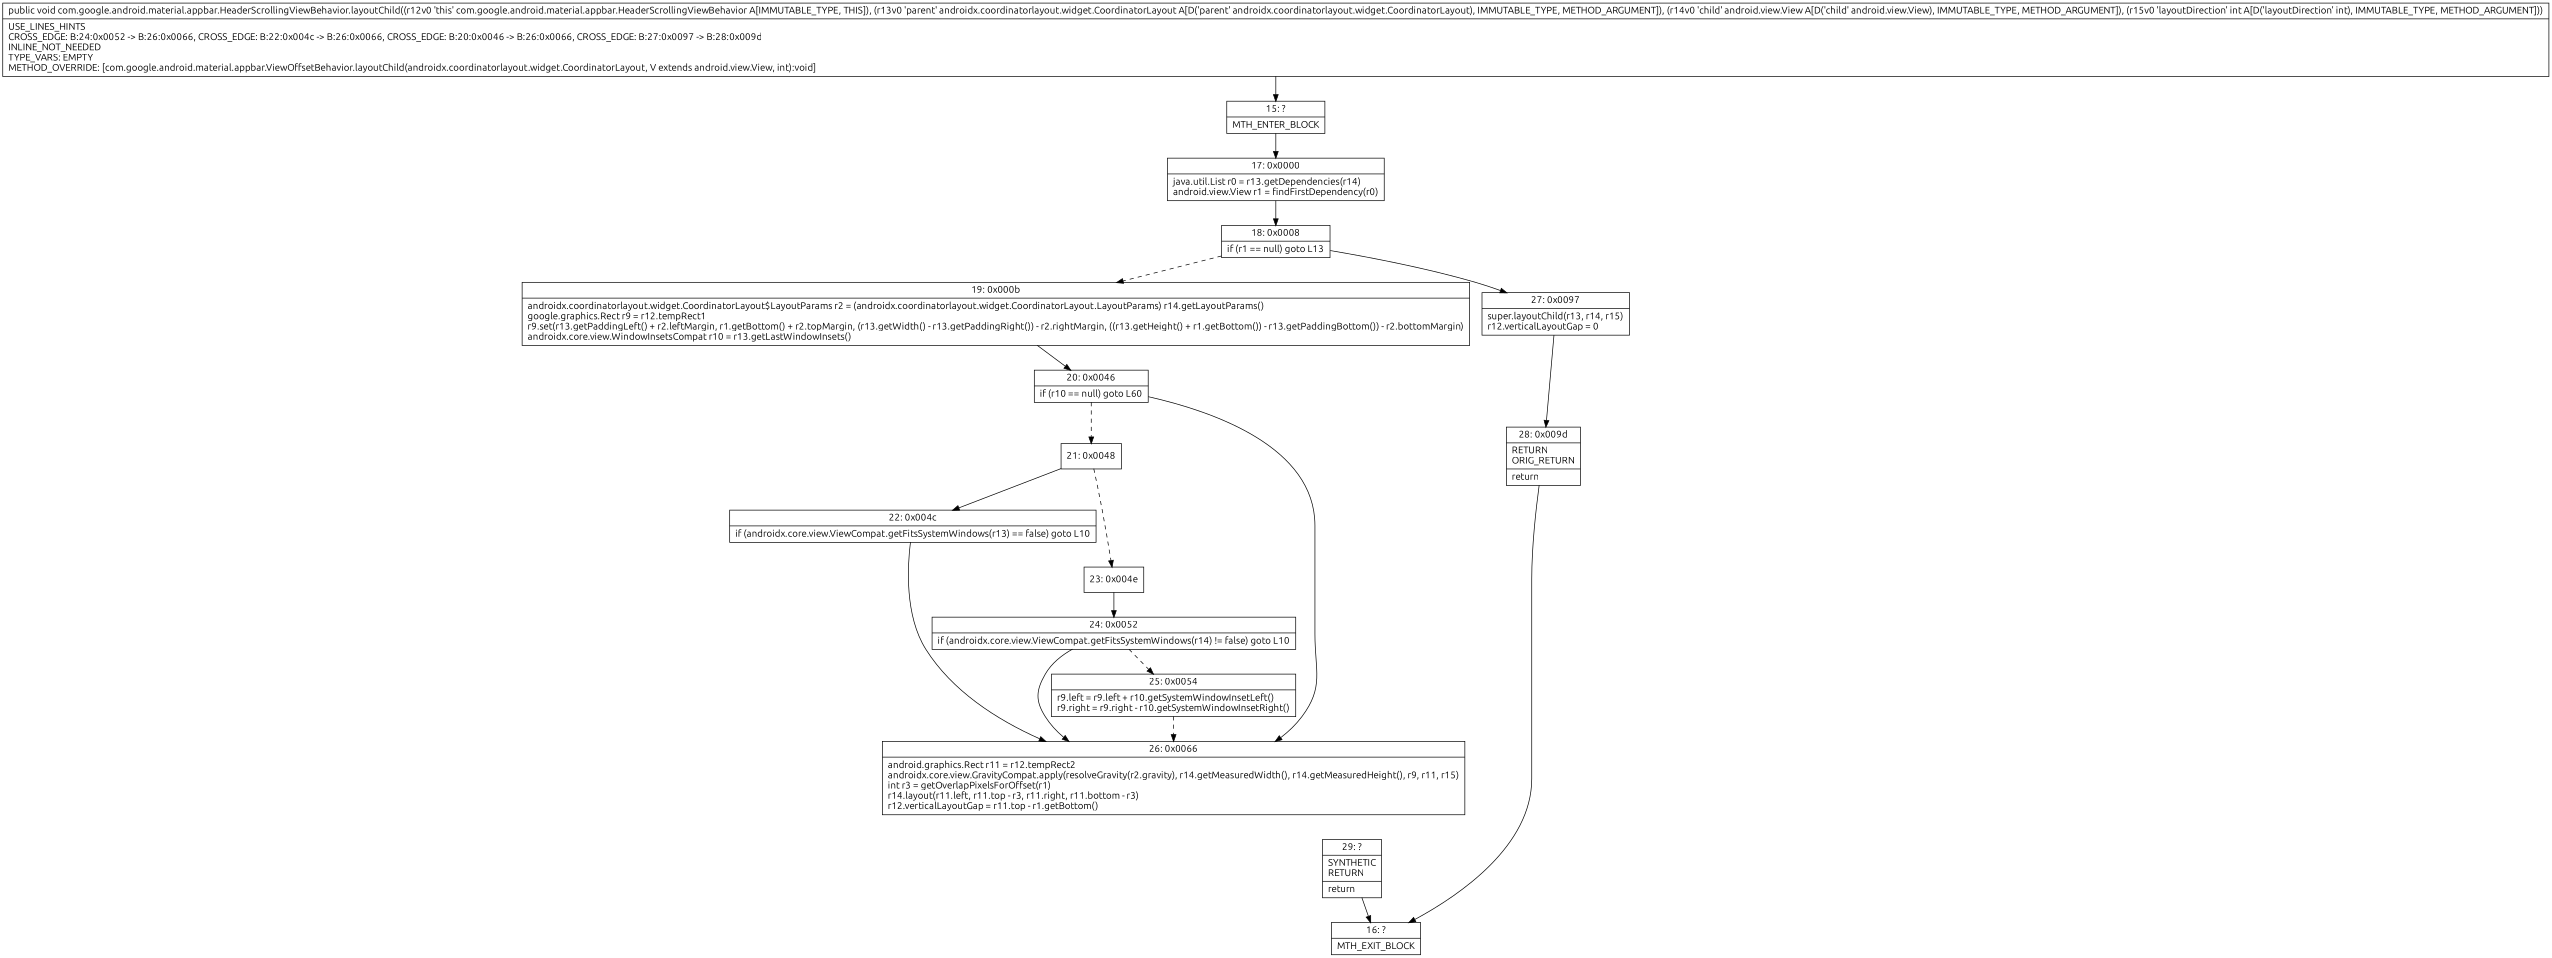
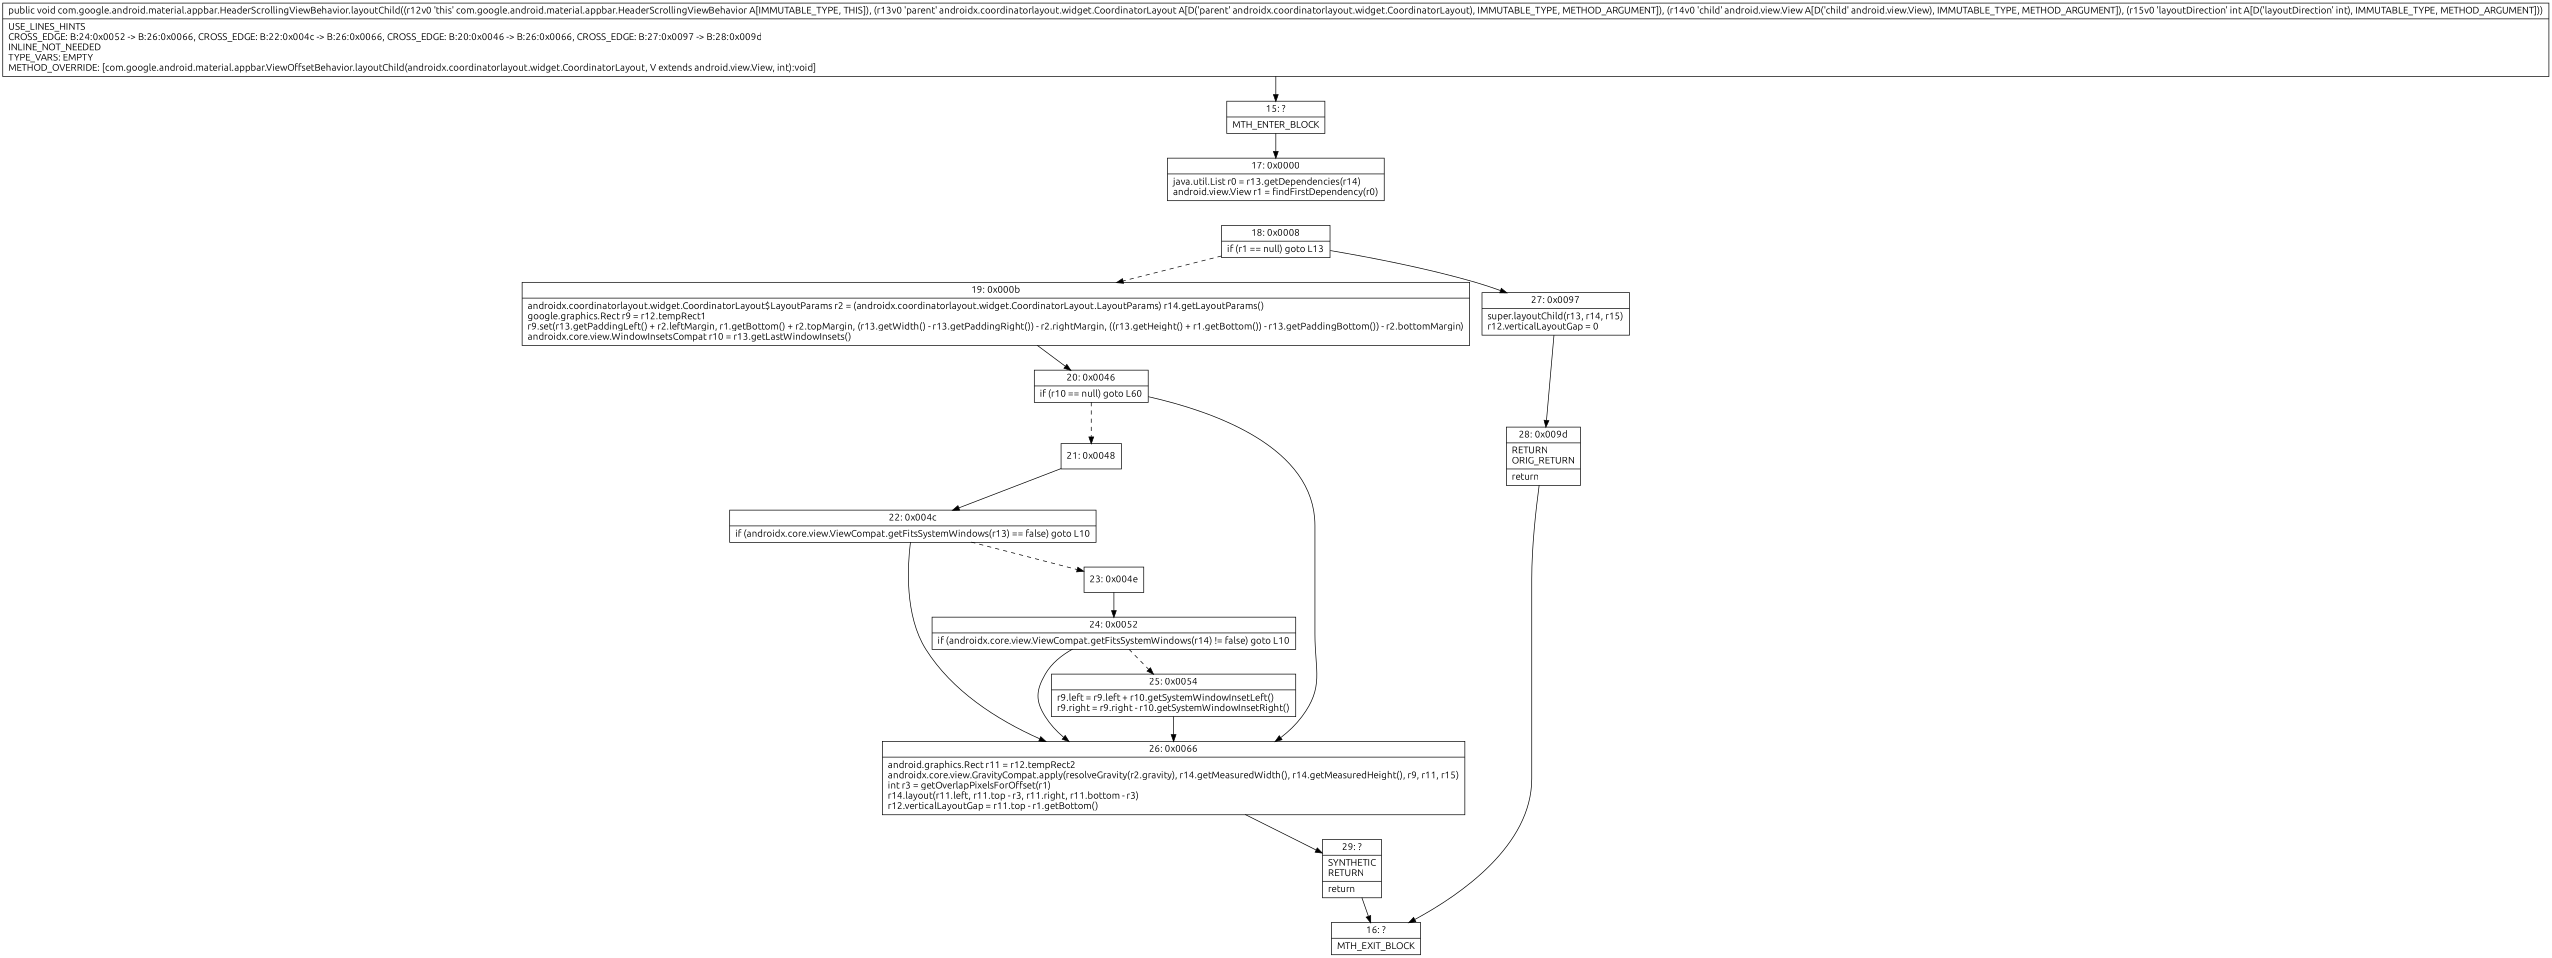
(1276, 210) -> none
(1103, 514) -> (1024, 556)
(1174, 725) -> (1174, 725)
none -> (1281, 832)
